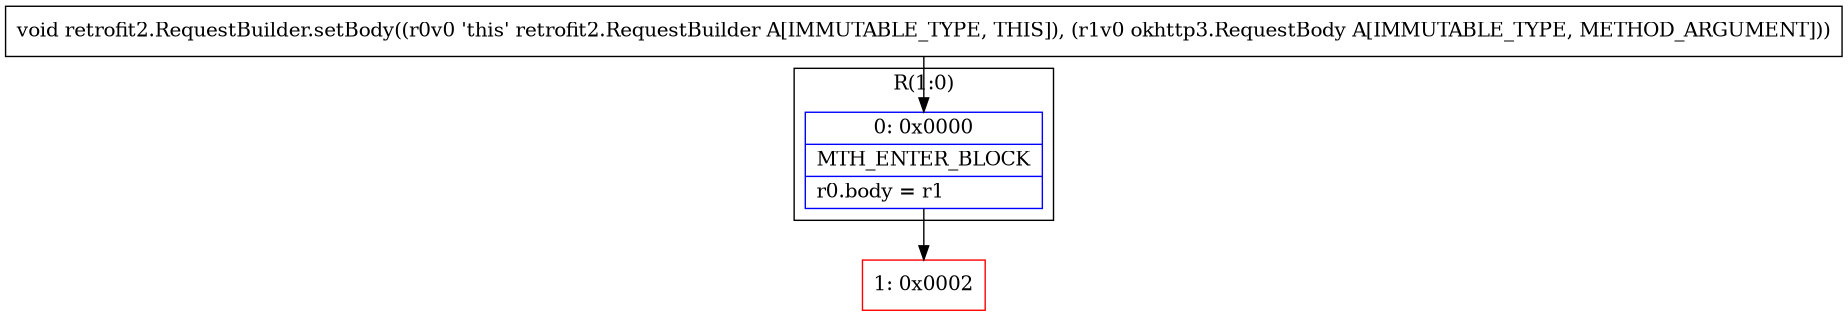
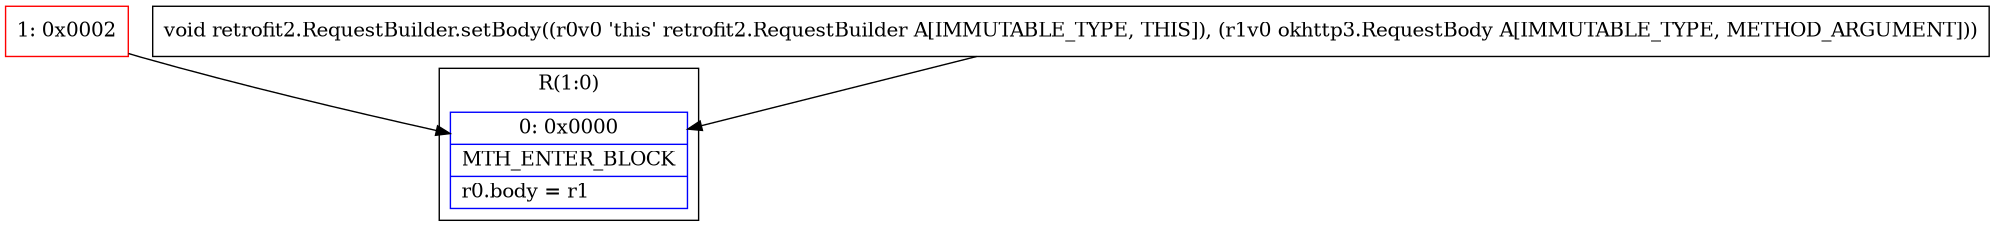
(924, 229) -> (282, 94)
